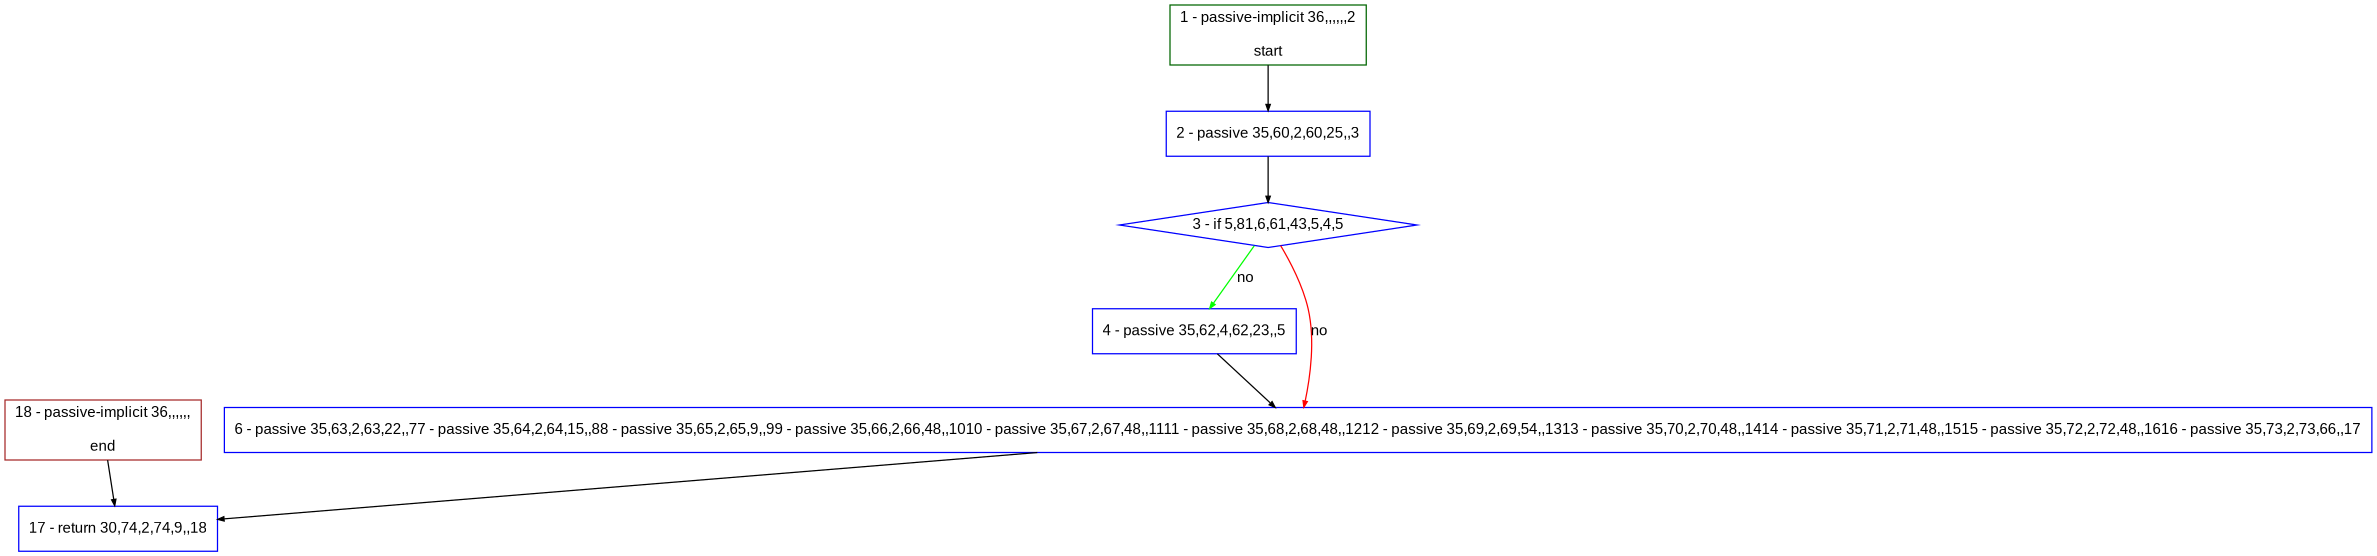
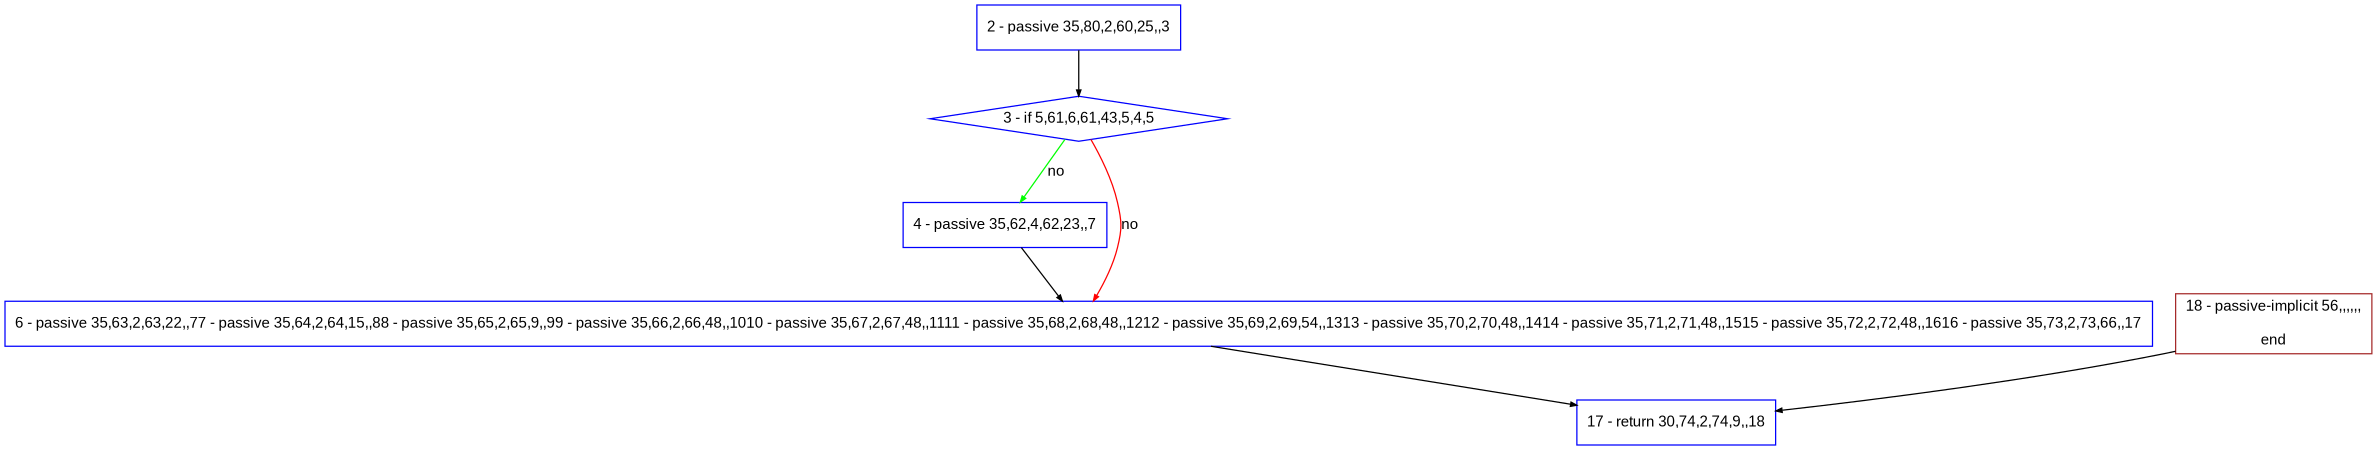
(1268, 35) -> none
(1268, 134) -> (1079, 28)
(1268, 225) -> (1079, 119)
(1194, 331) -> (1005, 225)
(103, 430) -> (2274, 324)
